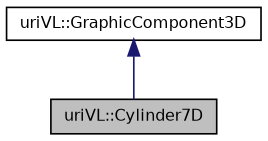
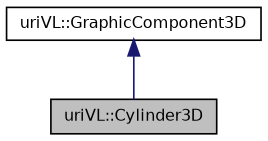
(134, 117) -> (134, 117)
